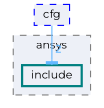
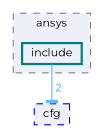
(52, 43) -> (52, 81)
